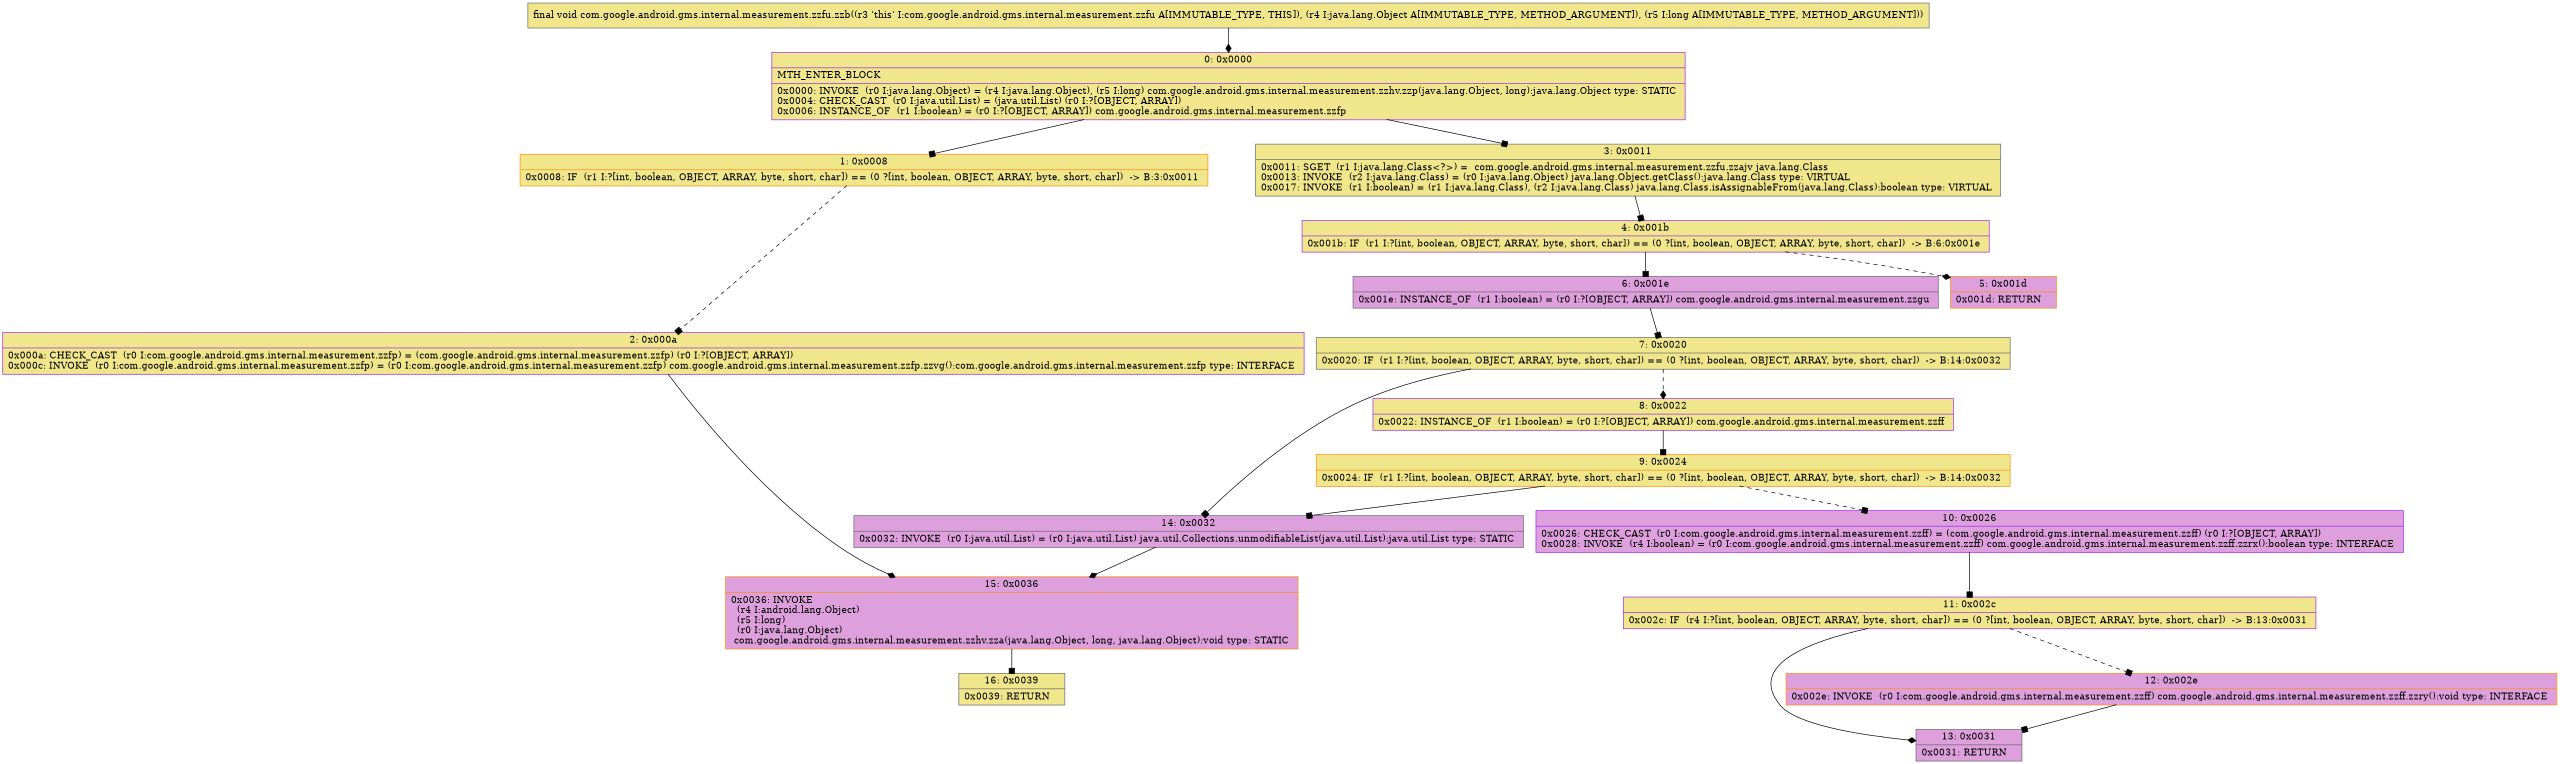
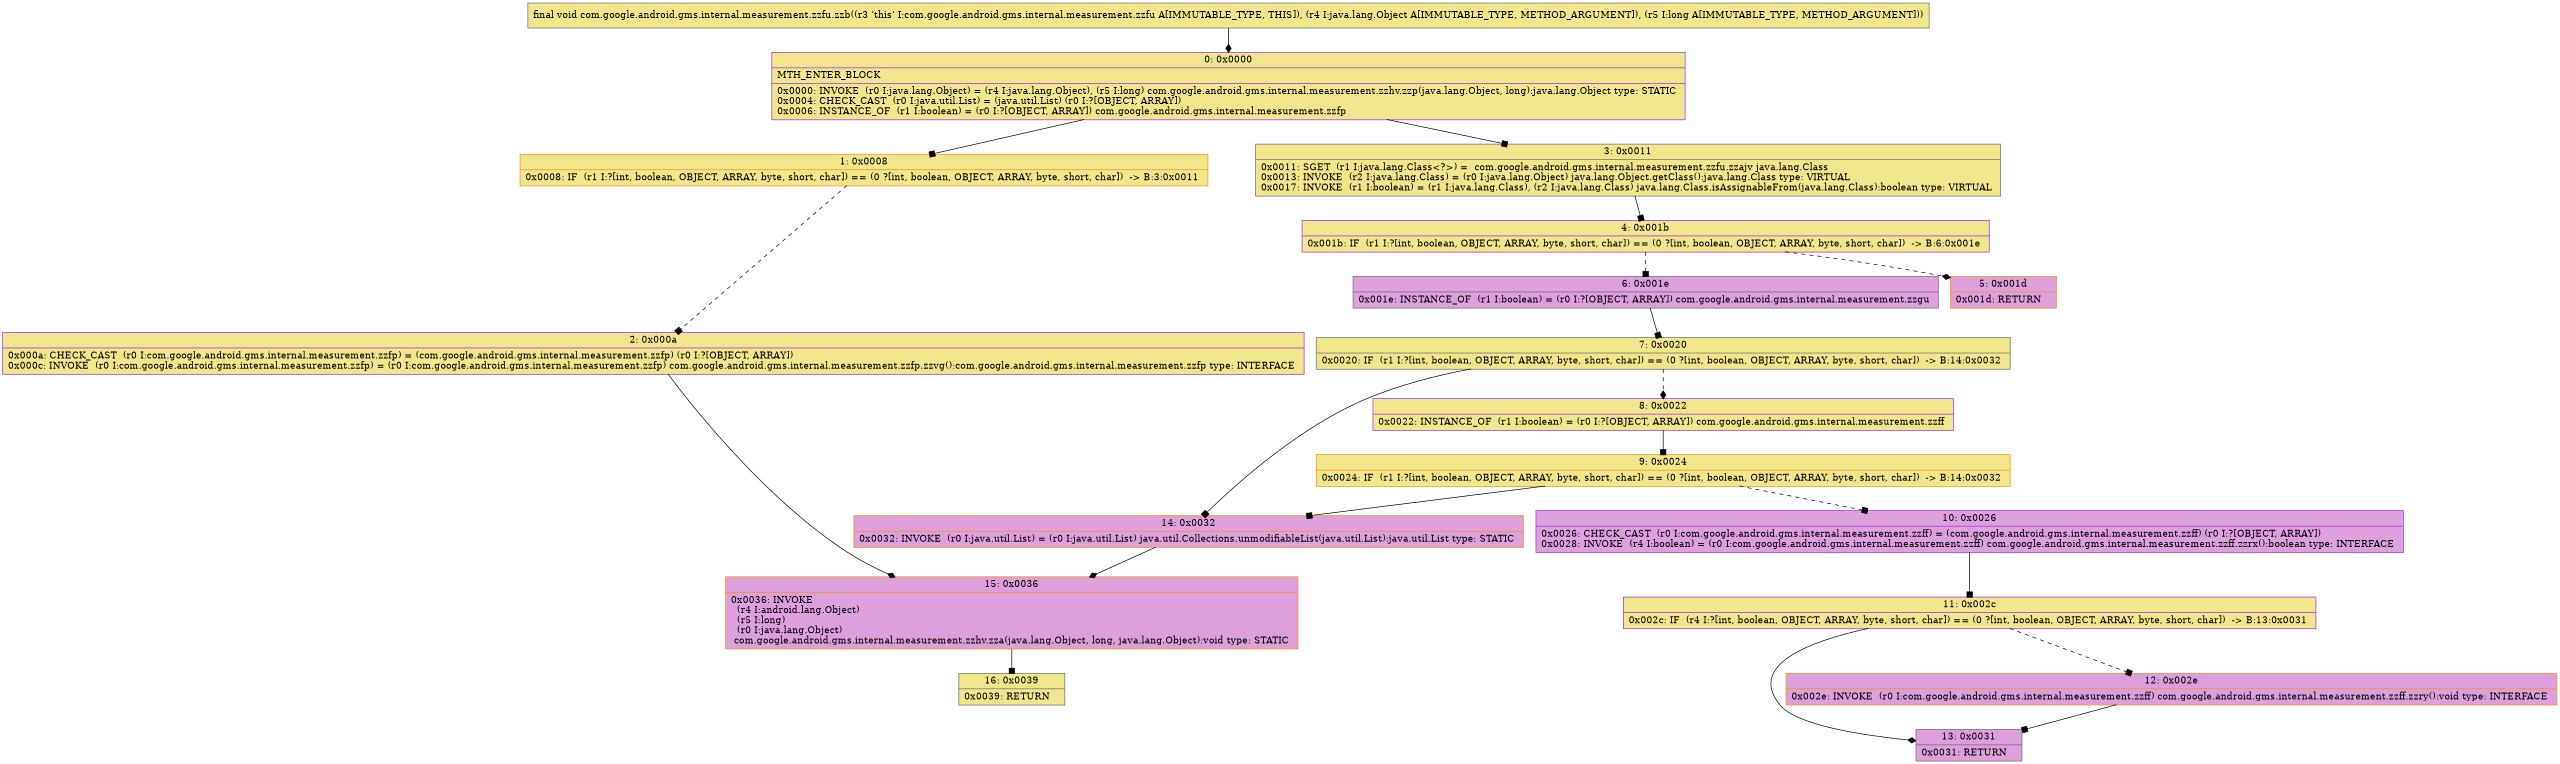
(1646, 261) -> (1646, 261)
(1189, 532) -> (1189, 532)
